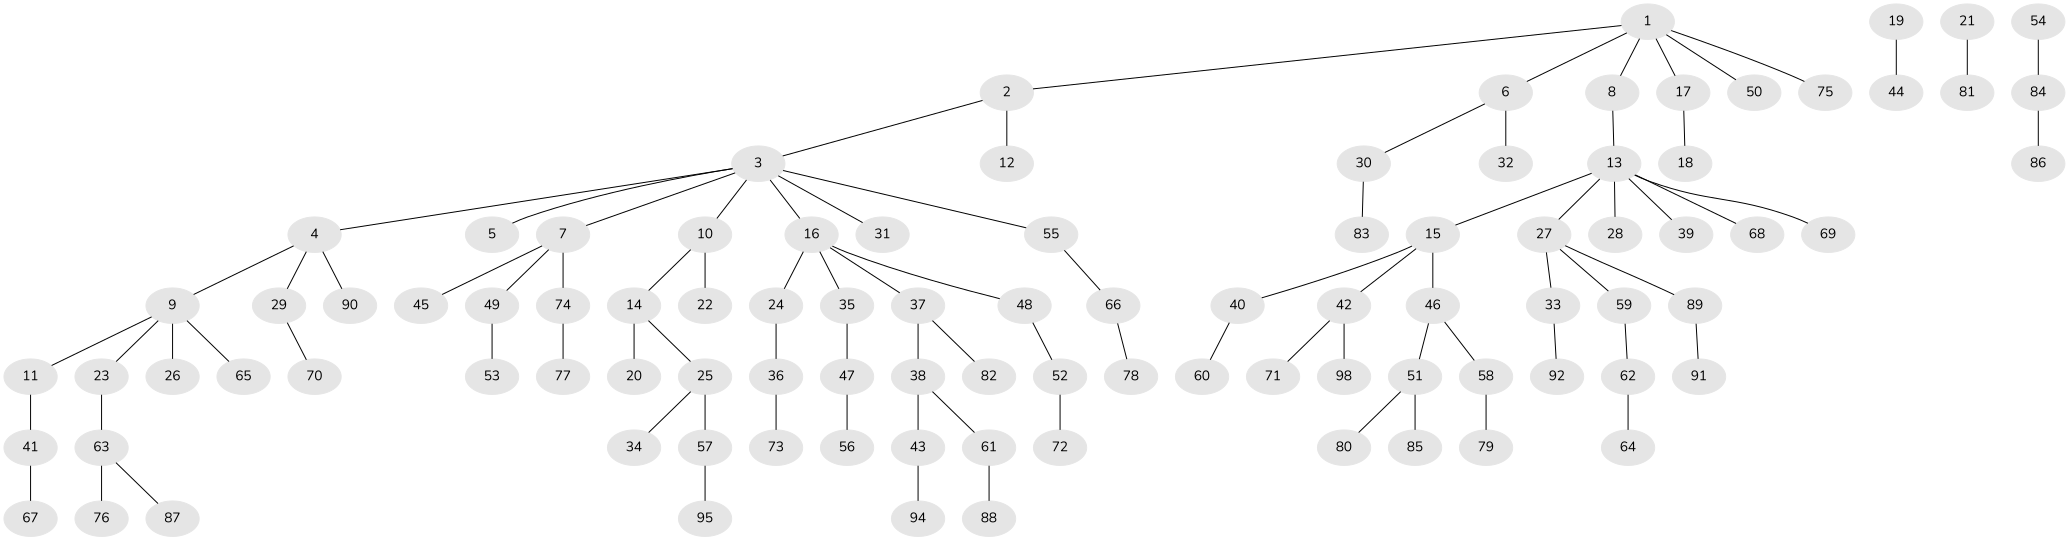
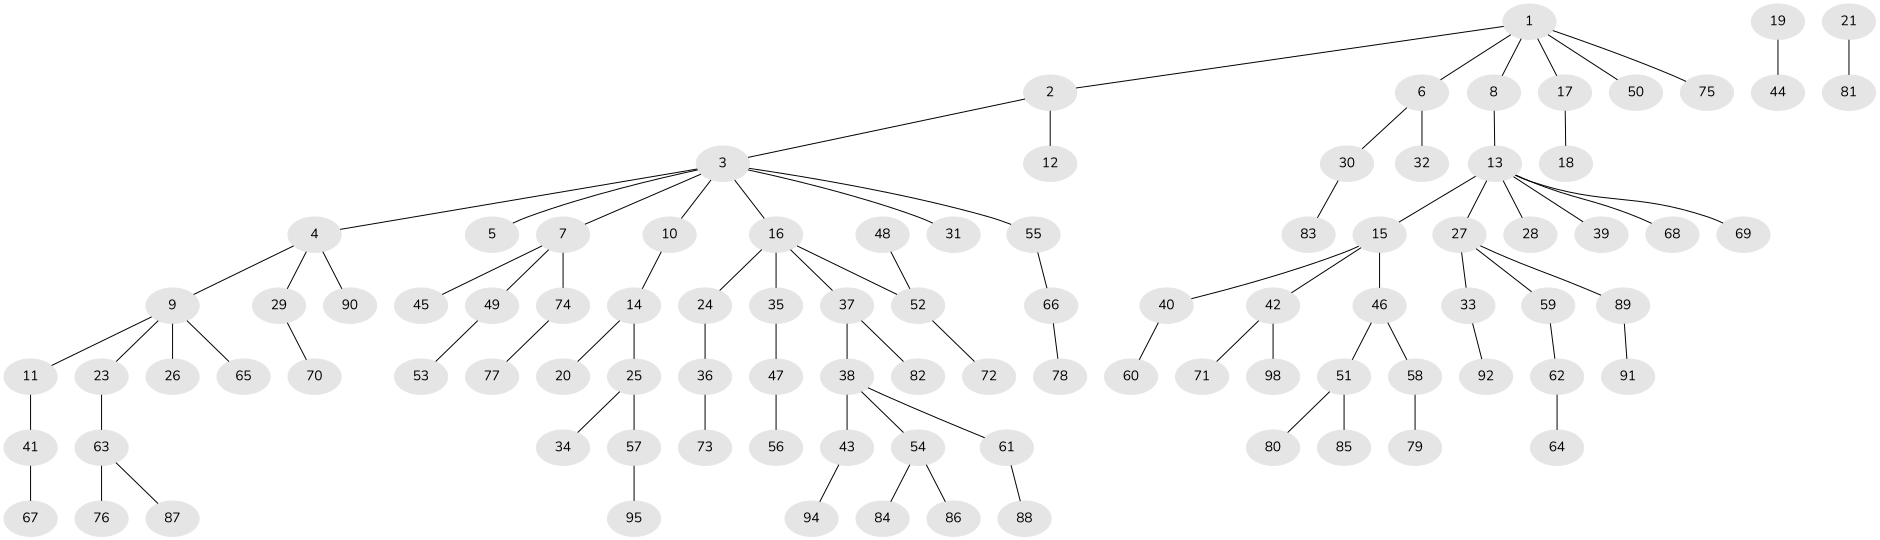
(2038, 128) -> (936, 483)
(915, 275) -> (847, 270)
(705, 306) -> none
none -> (882, 412)
